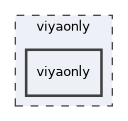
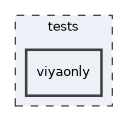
(64, 27) -> (64, 27)
